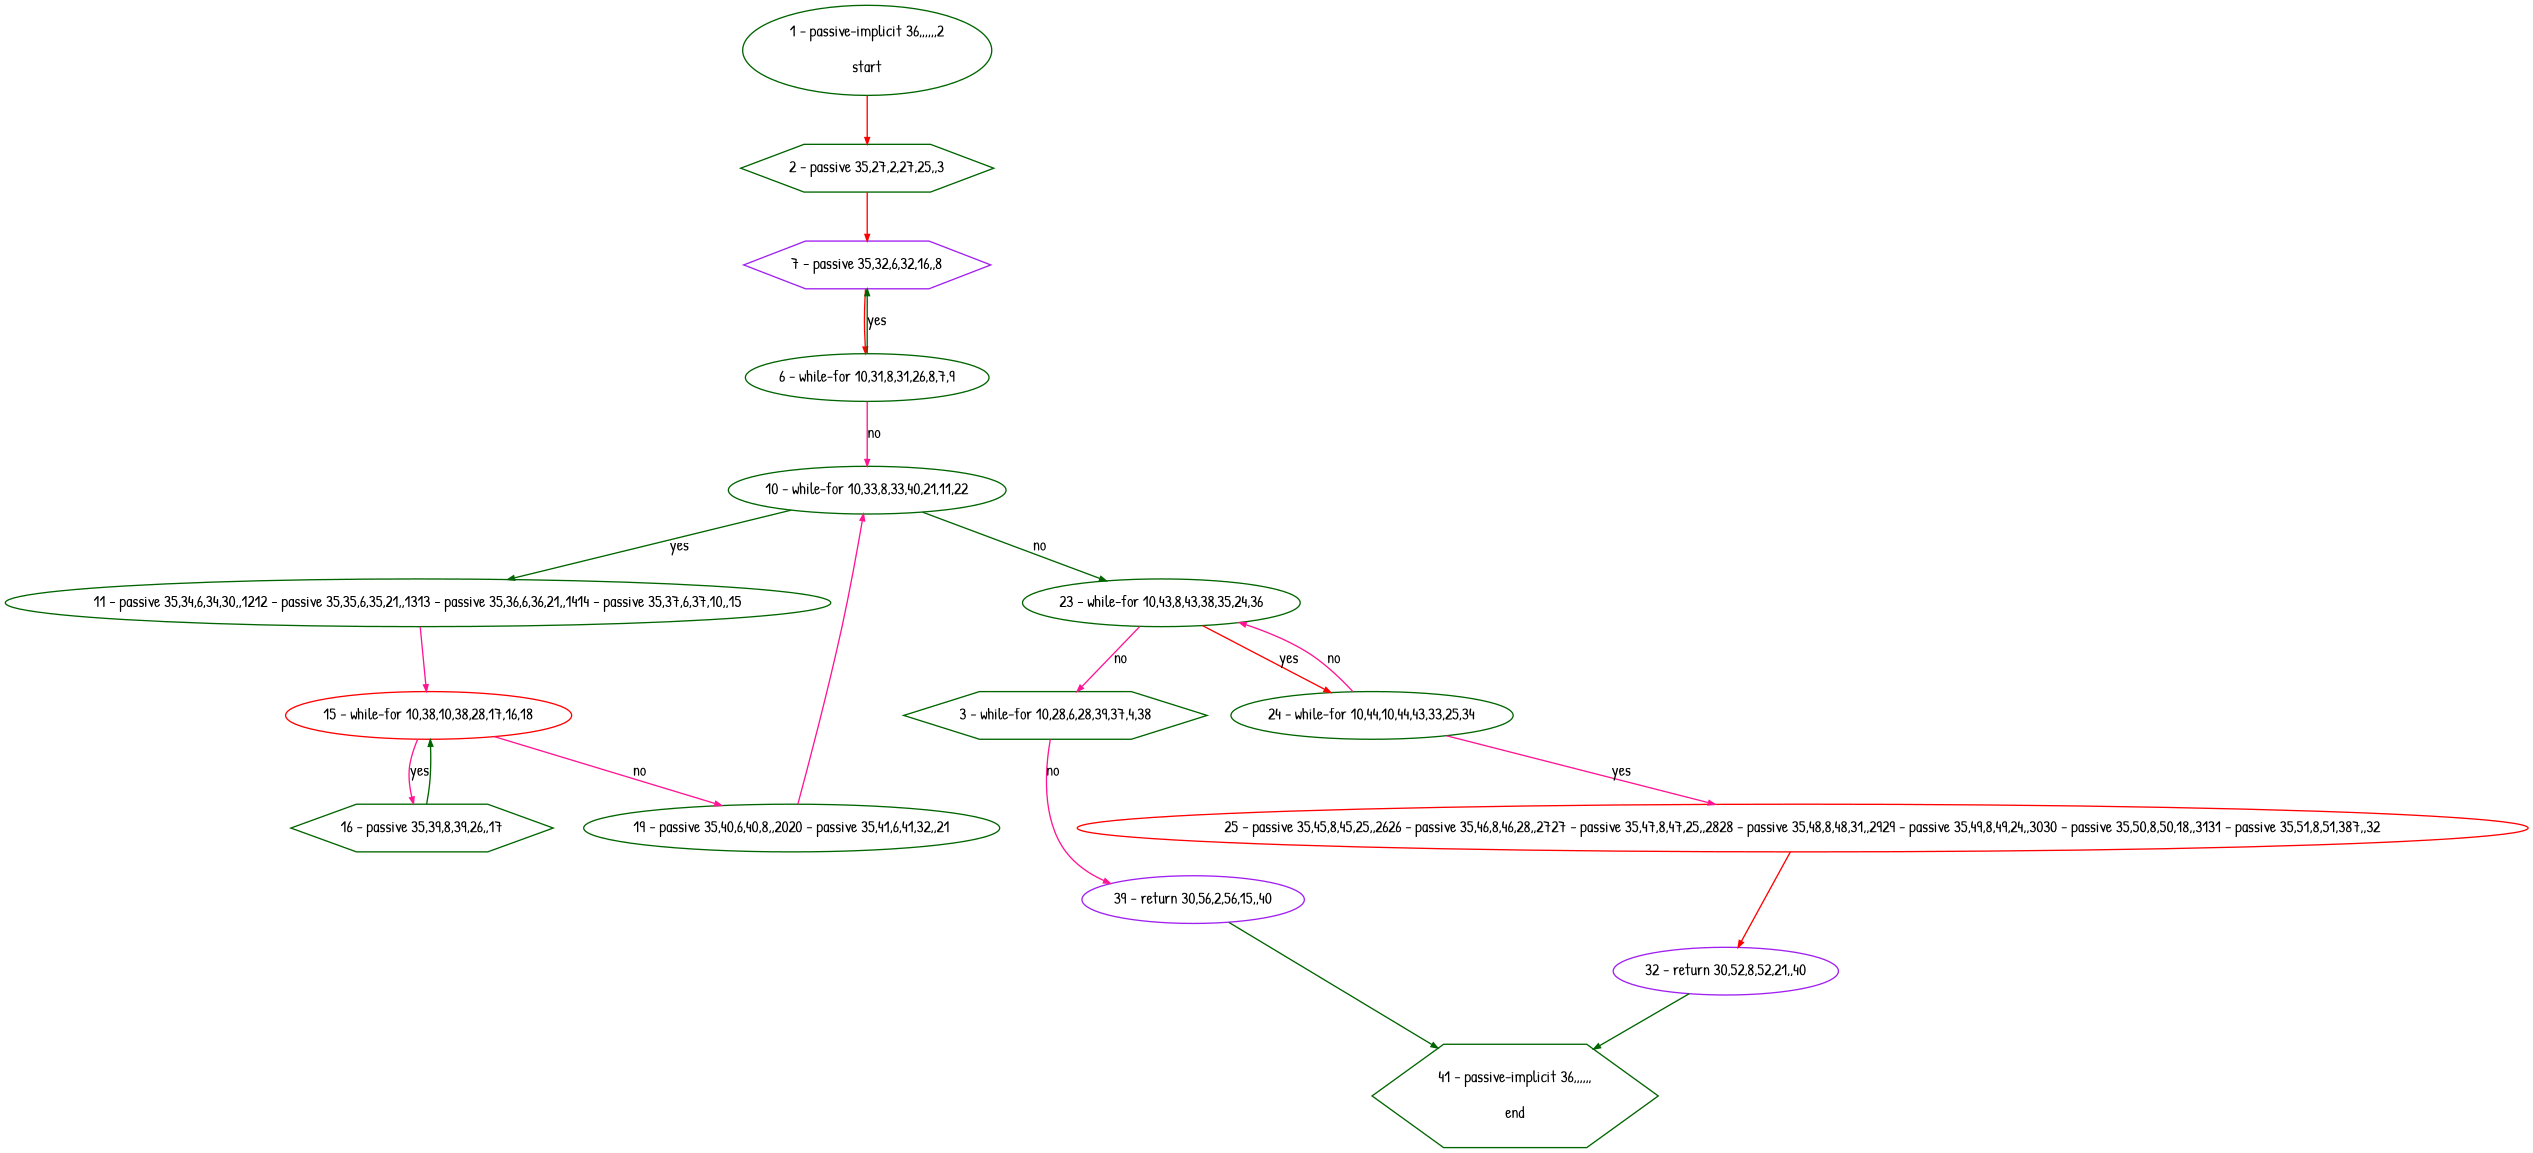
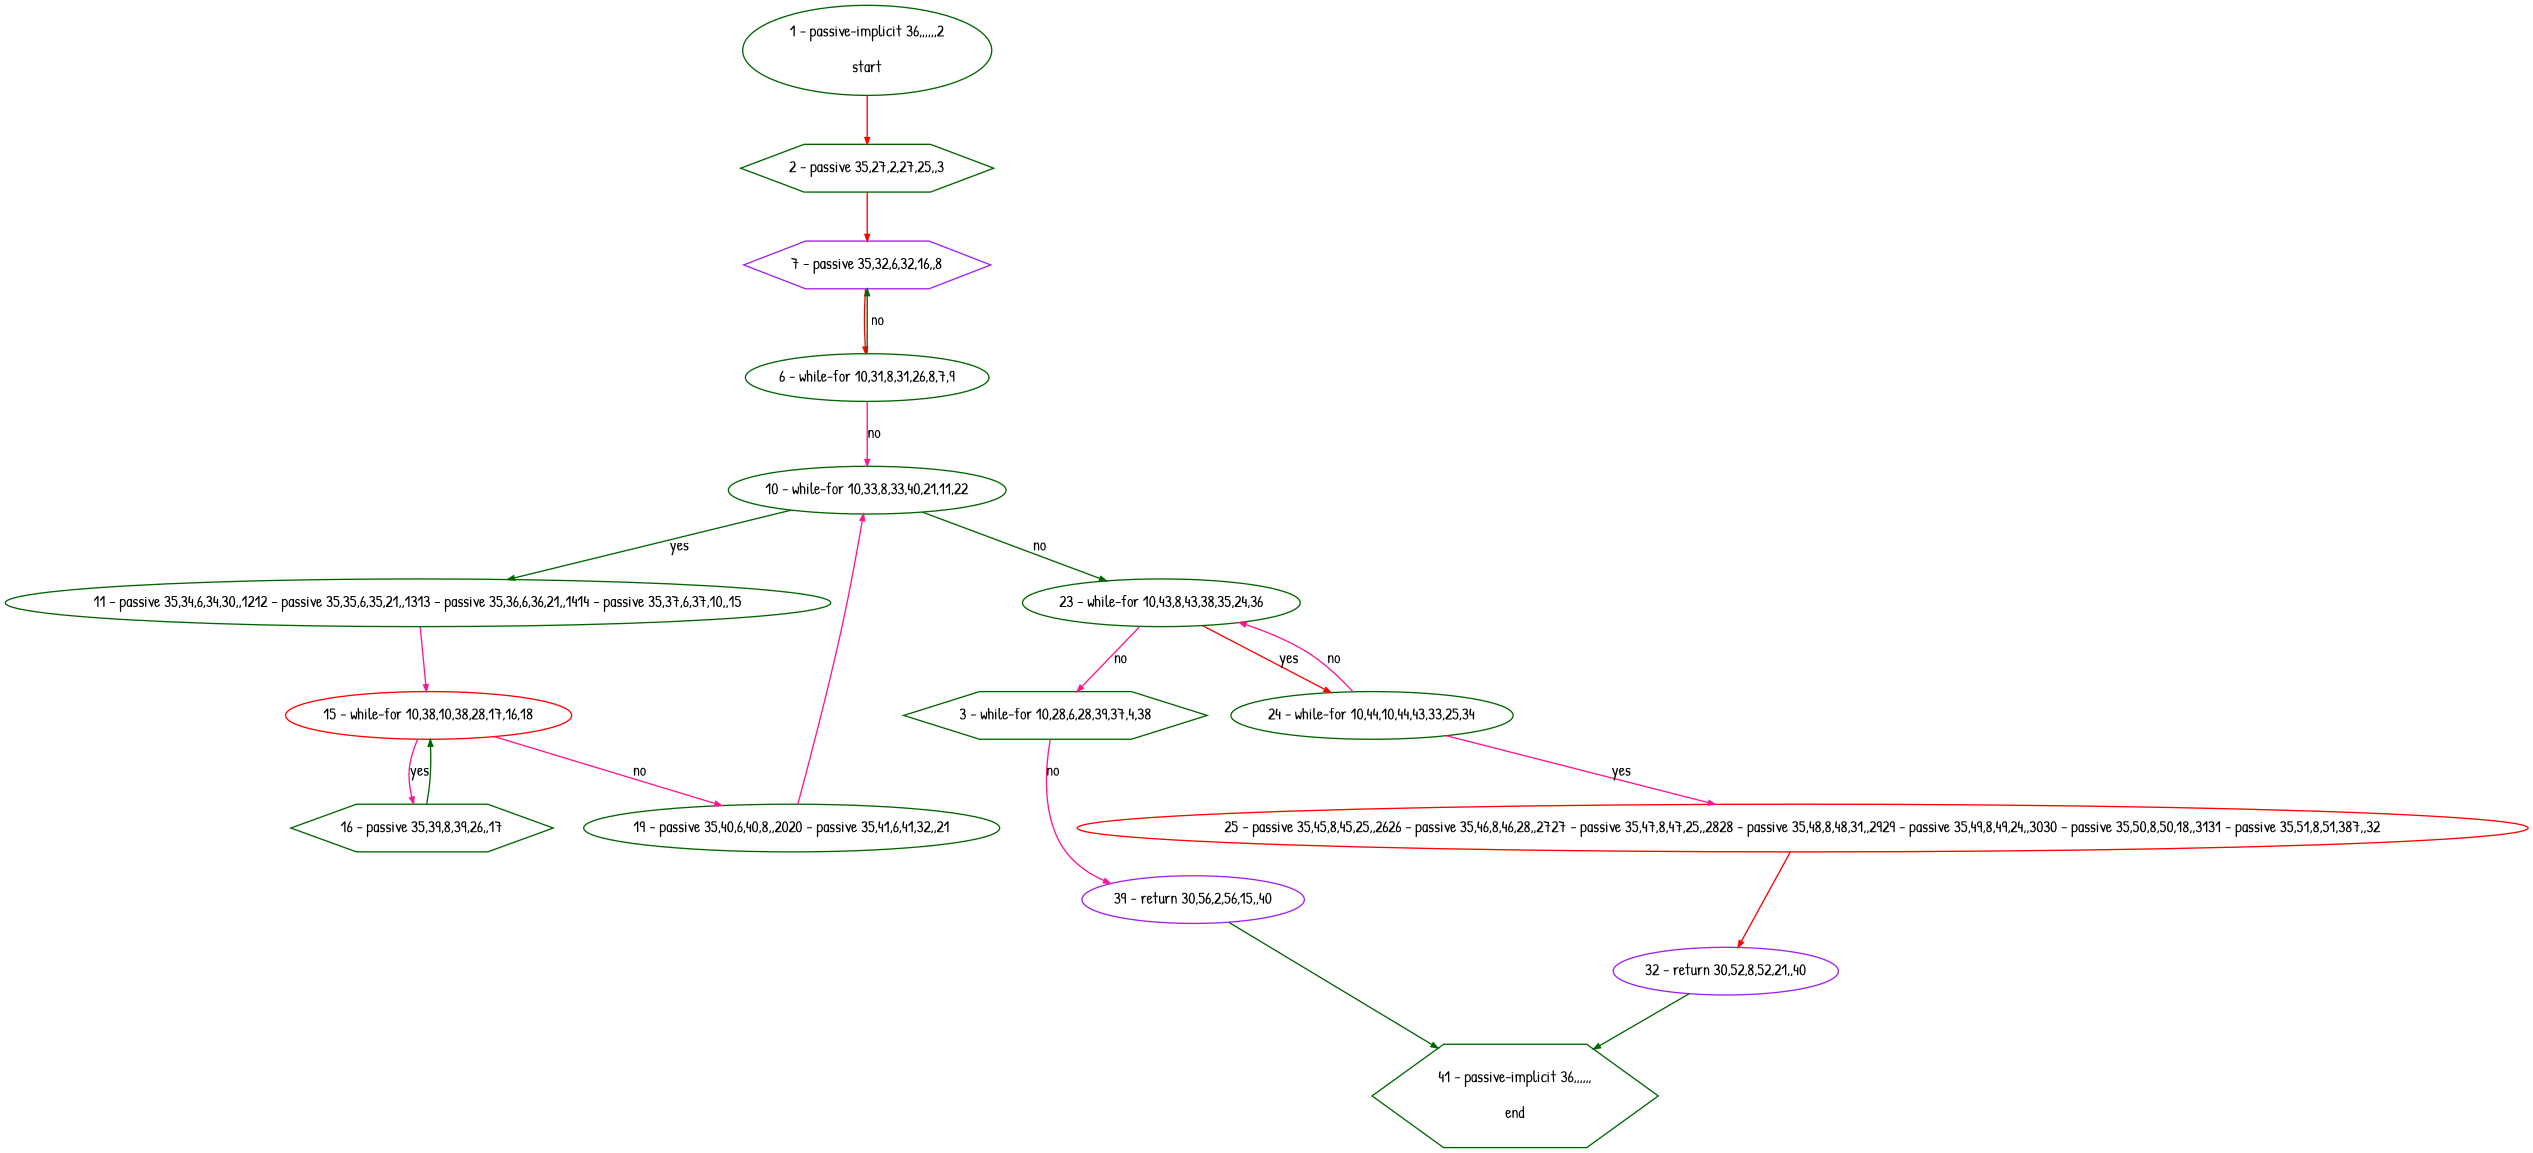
(877, 321) -> (877, 321)
